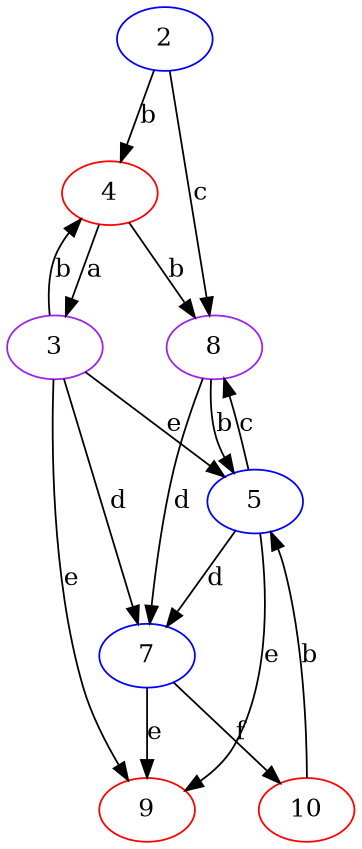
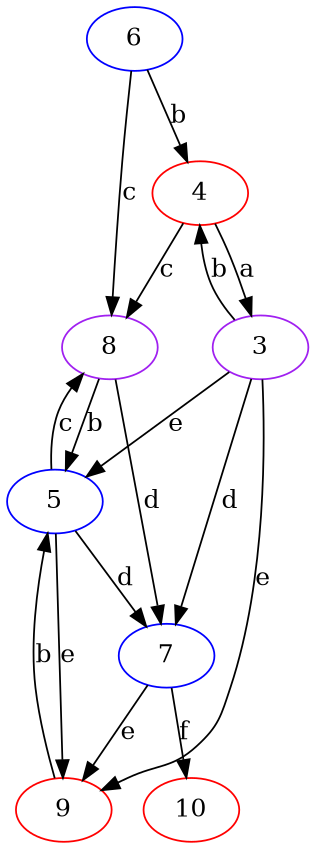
(165, 39) -> (135, 39)
(177, 270) -> (167, 270)
(301, 662) -> (34, 665)
